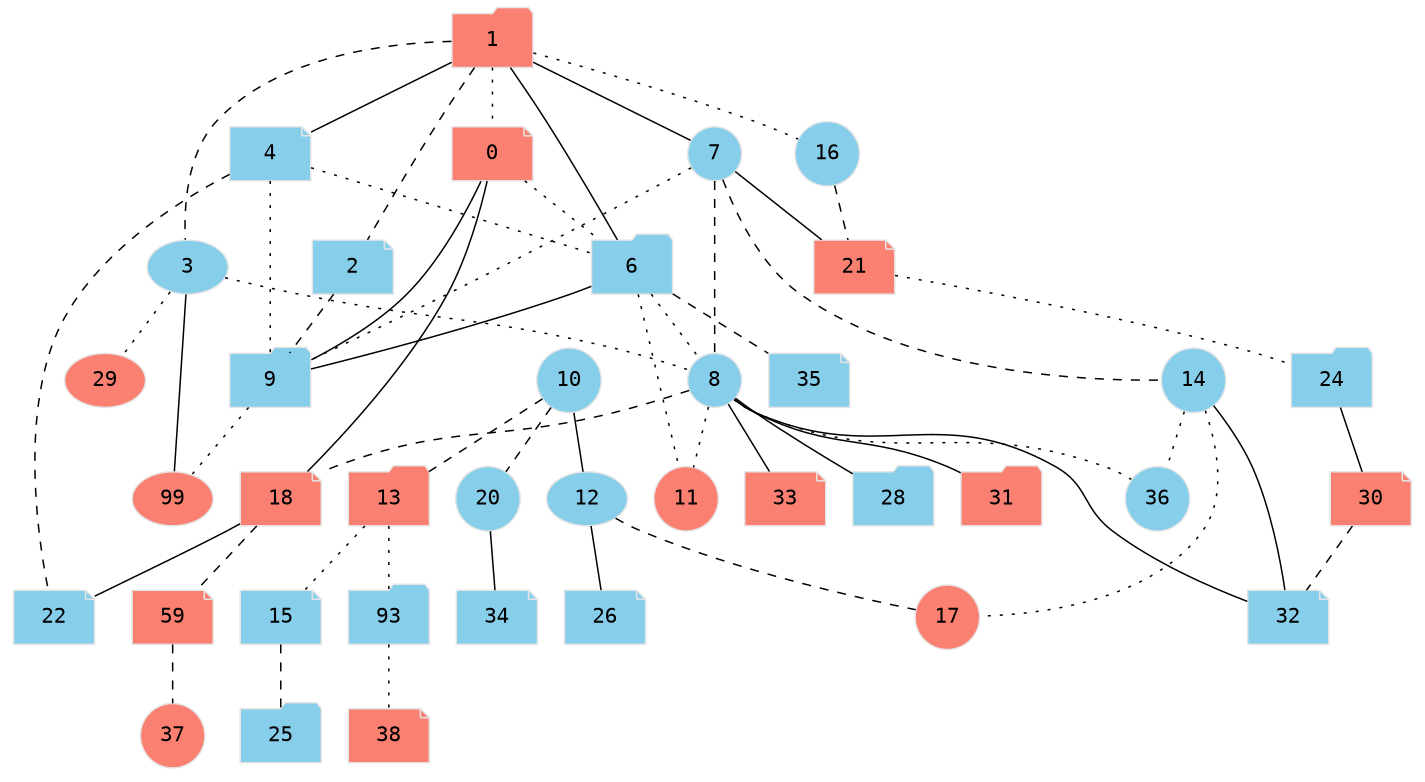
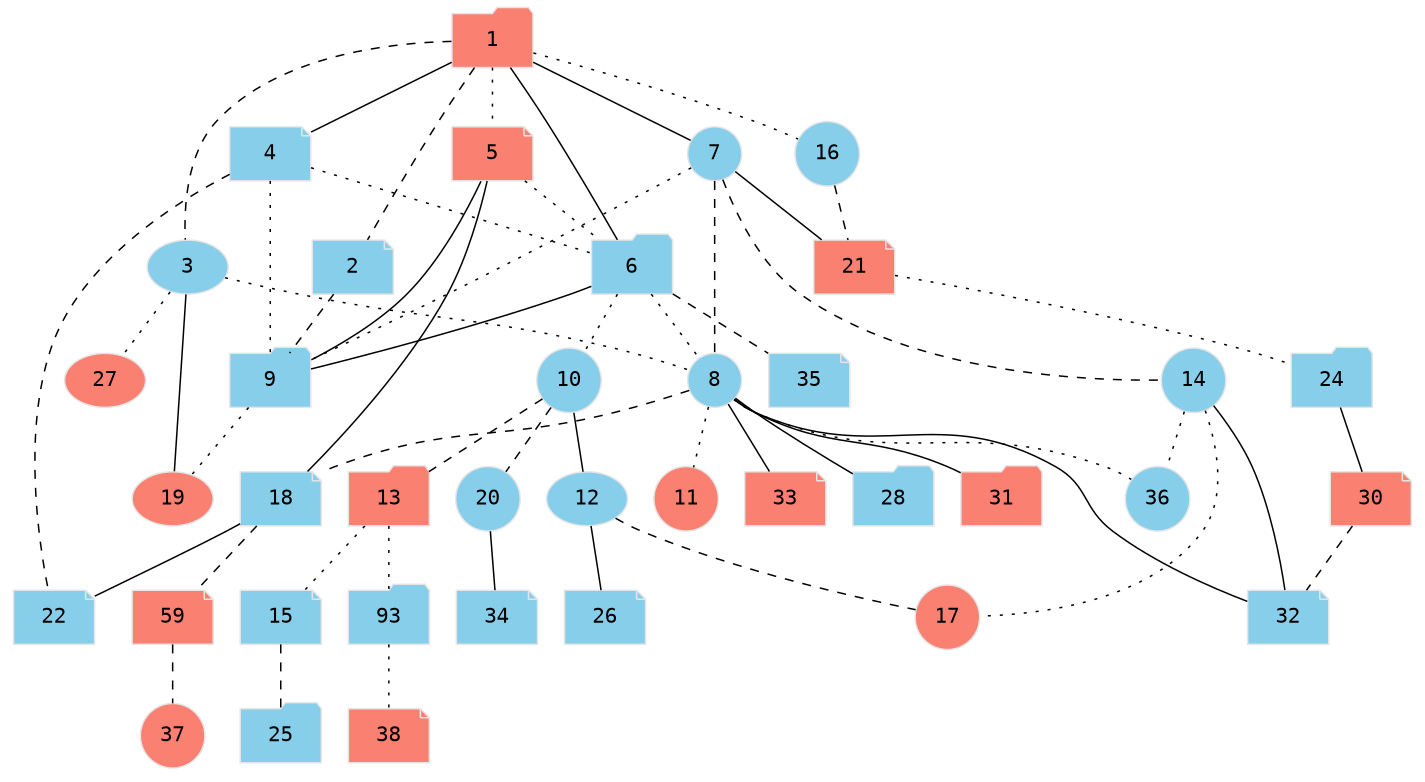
(492, 154) -> (492, 154)
(105, 380) -> (105, 380)
(659, 381) -> (601, 323)
(173, 499) -> (173, 499)
(281, 499) -> (281, 499)
